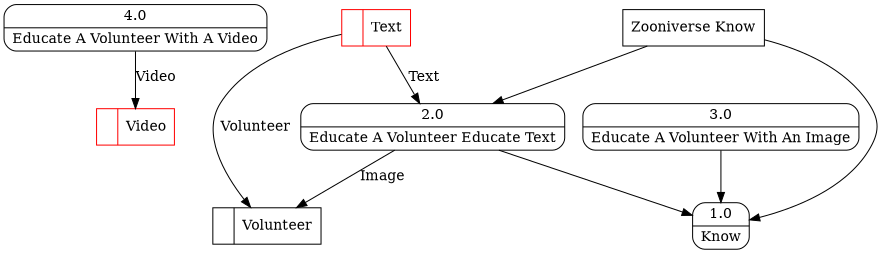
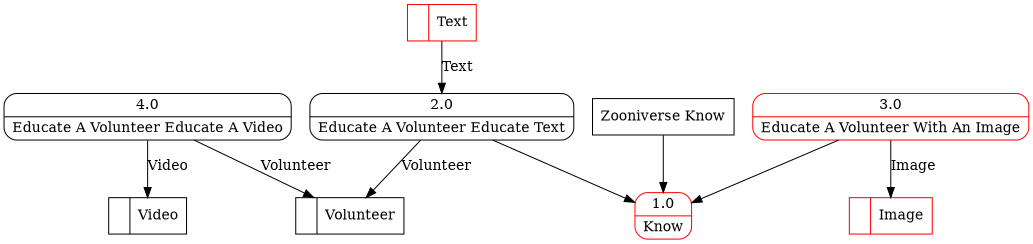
(135, 39) -> (148, 128)
(575, 73) -> none
(232, 88) -> (249, 167)
(135, 127) -> (148, 216)
(721, 127) -> (891, 117)
(383, 176) -> (437, 166)
none -> (891, 216)
(721, 226) -> (663, 216)
